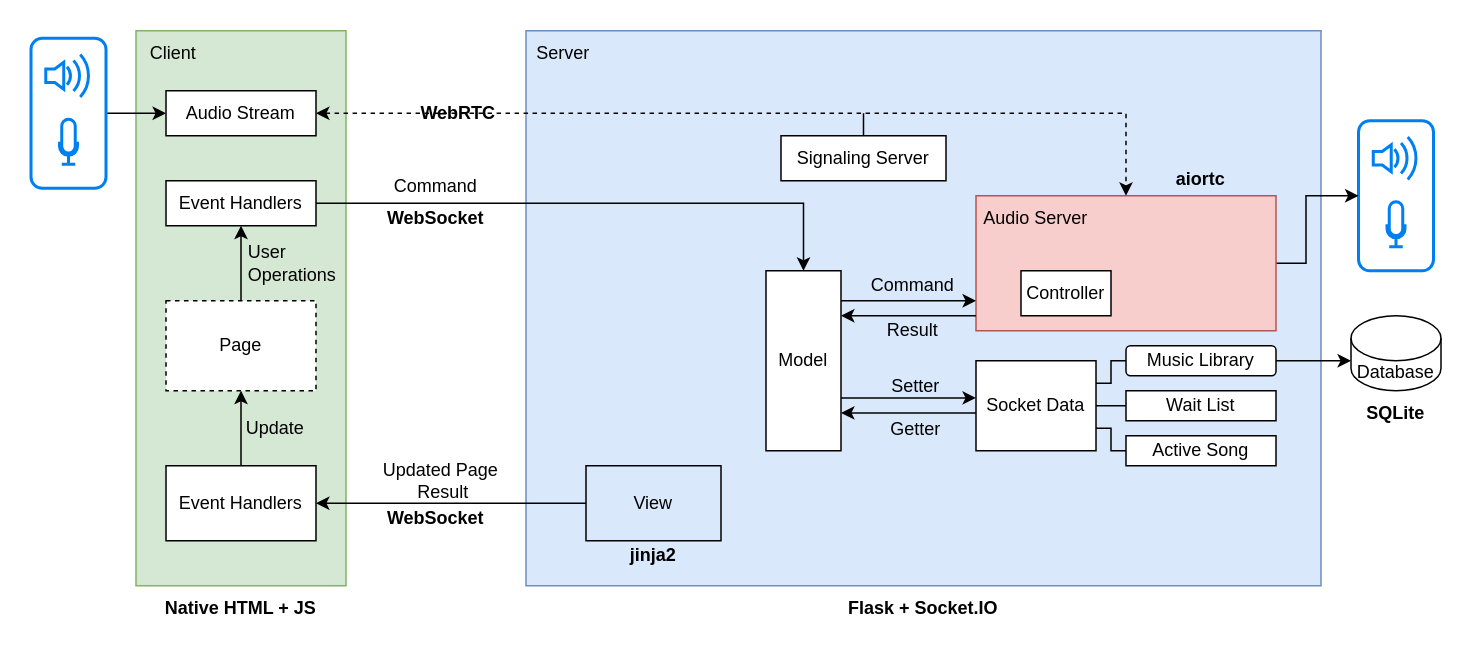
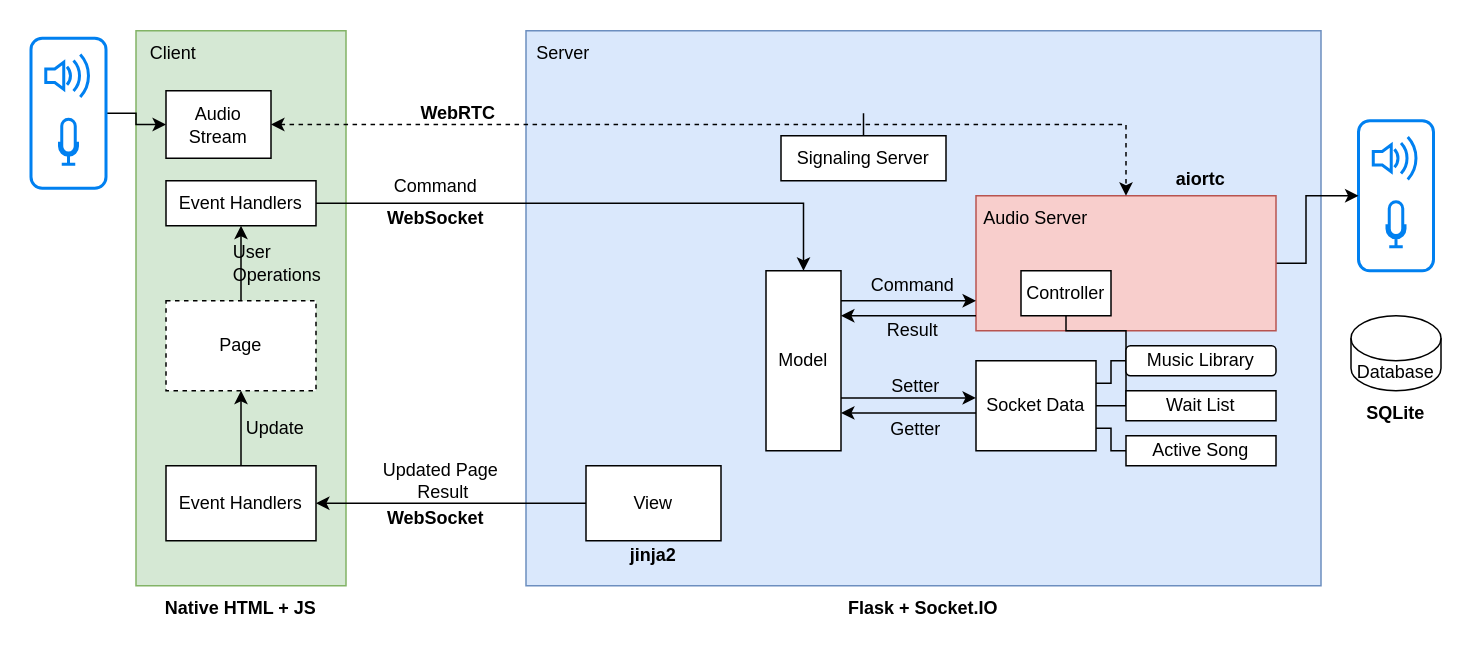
(241, 113) -> (218, 125)
(275, 263) -> (260, 263)
(1308, 361) -> none
(1124, 406) -> (1098, 331)
(653, 503) -> (653, 503)
